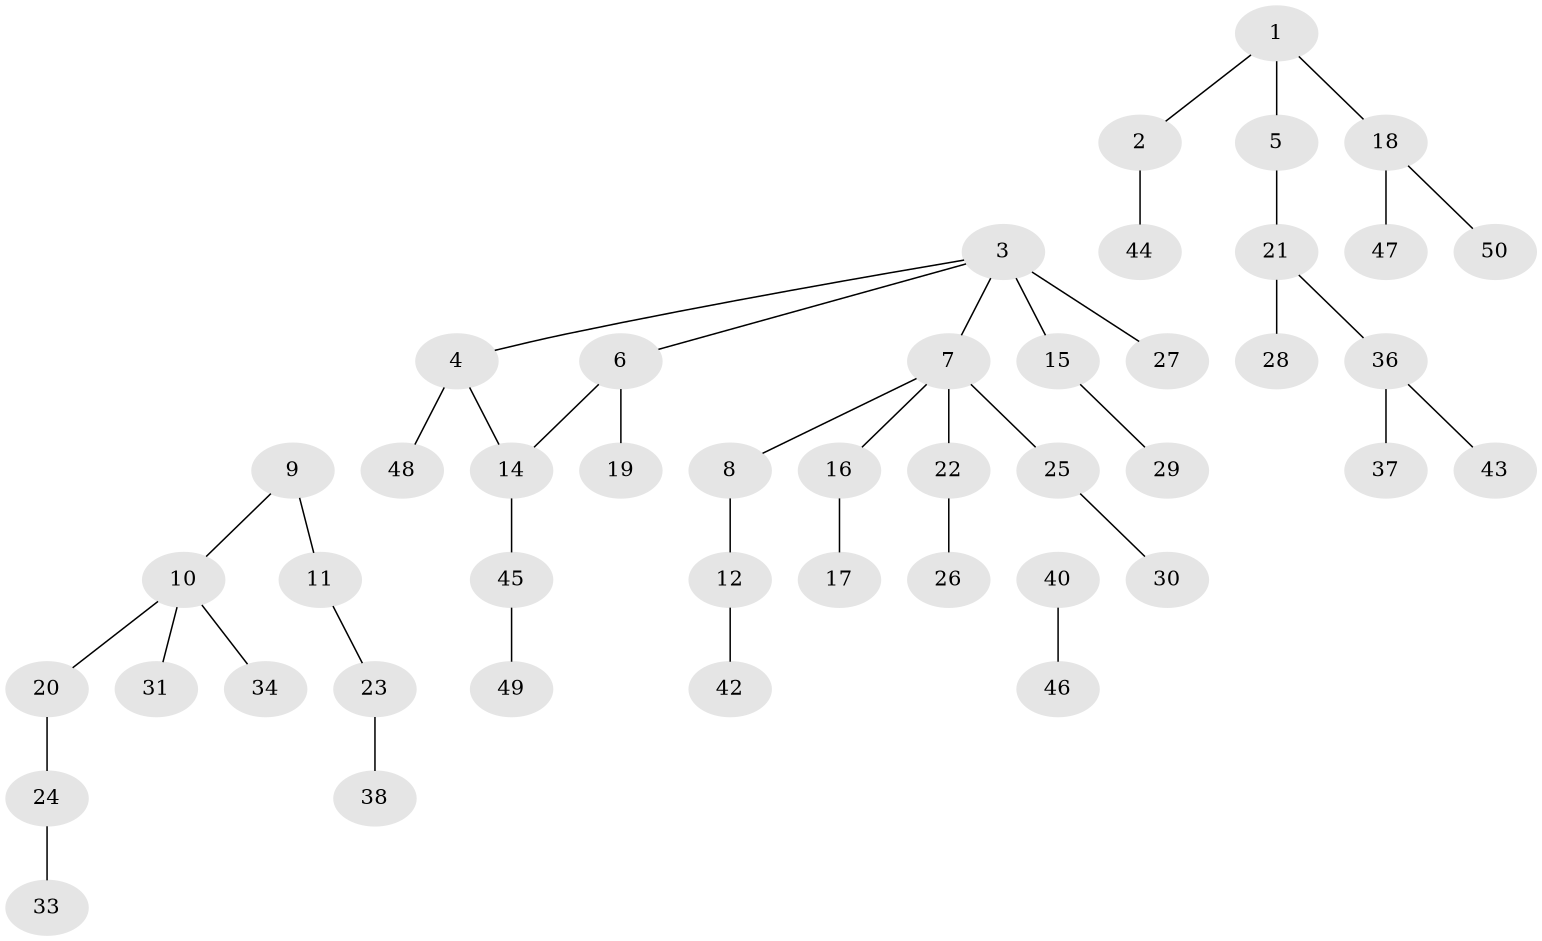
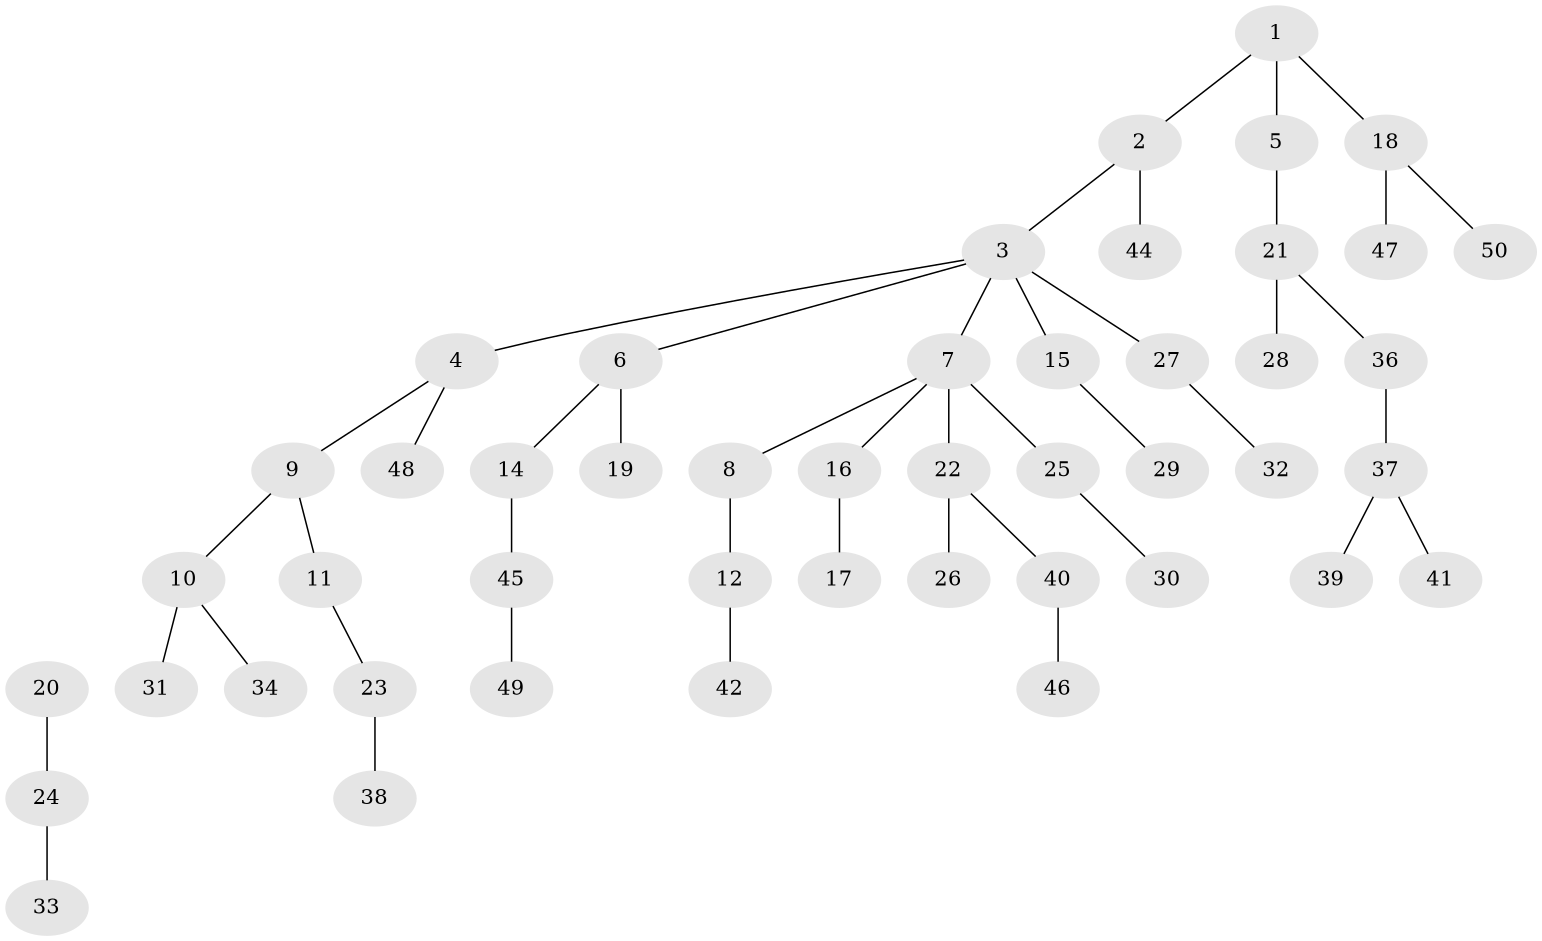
none -> (1072, 197)
(484, 416) -> (375, 416)
none -> (1277, 471)
(1495, 471) -> none
none -> (1003, 525)
none -> (1331, 580)
none -> (1441, 580)
(115, 635) -> none
